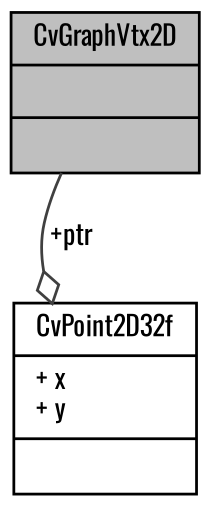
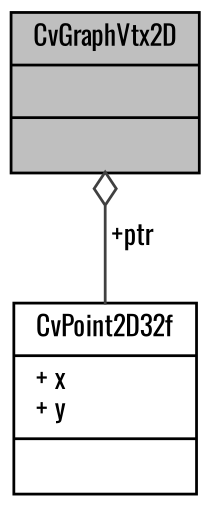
(45, 221) -> (105, 255)
